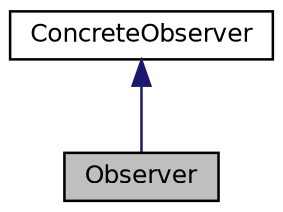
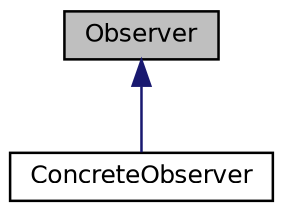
(141, 119) -> (141, 119)
